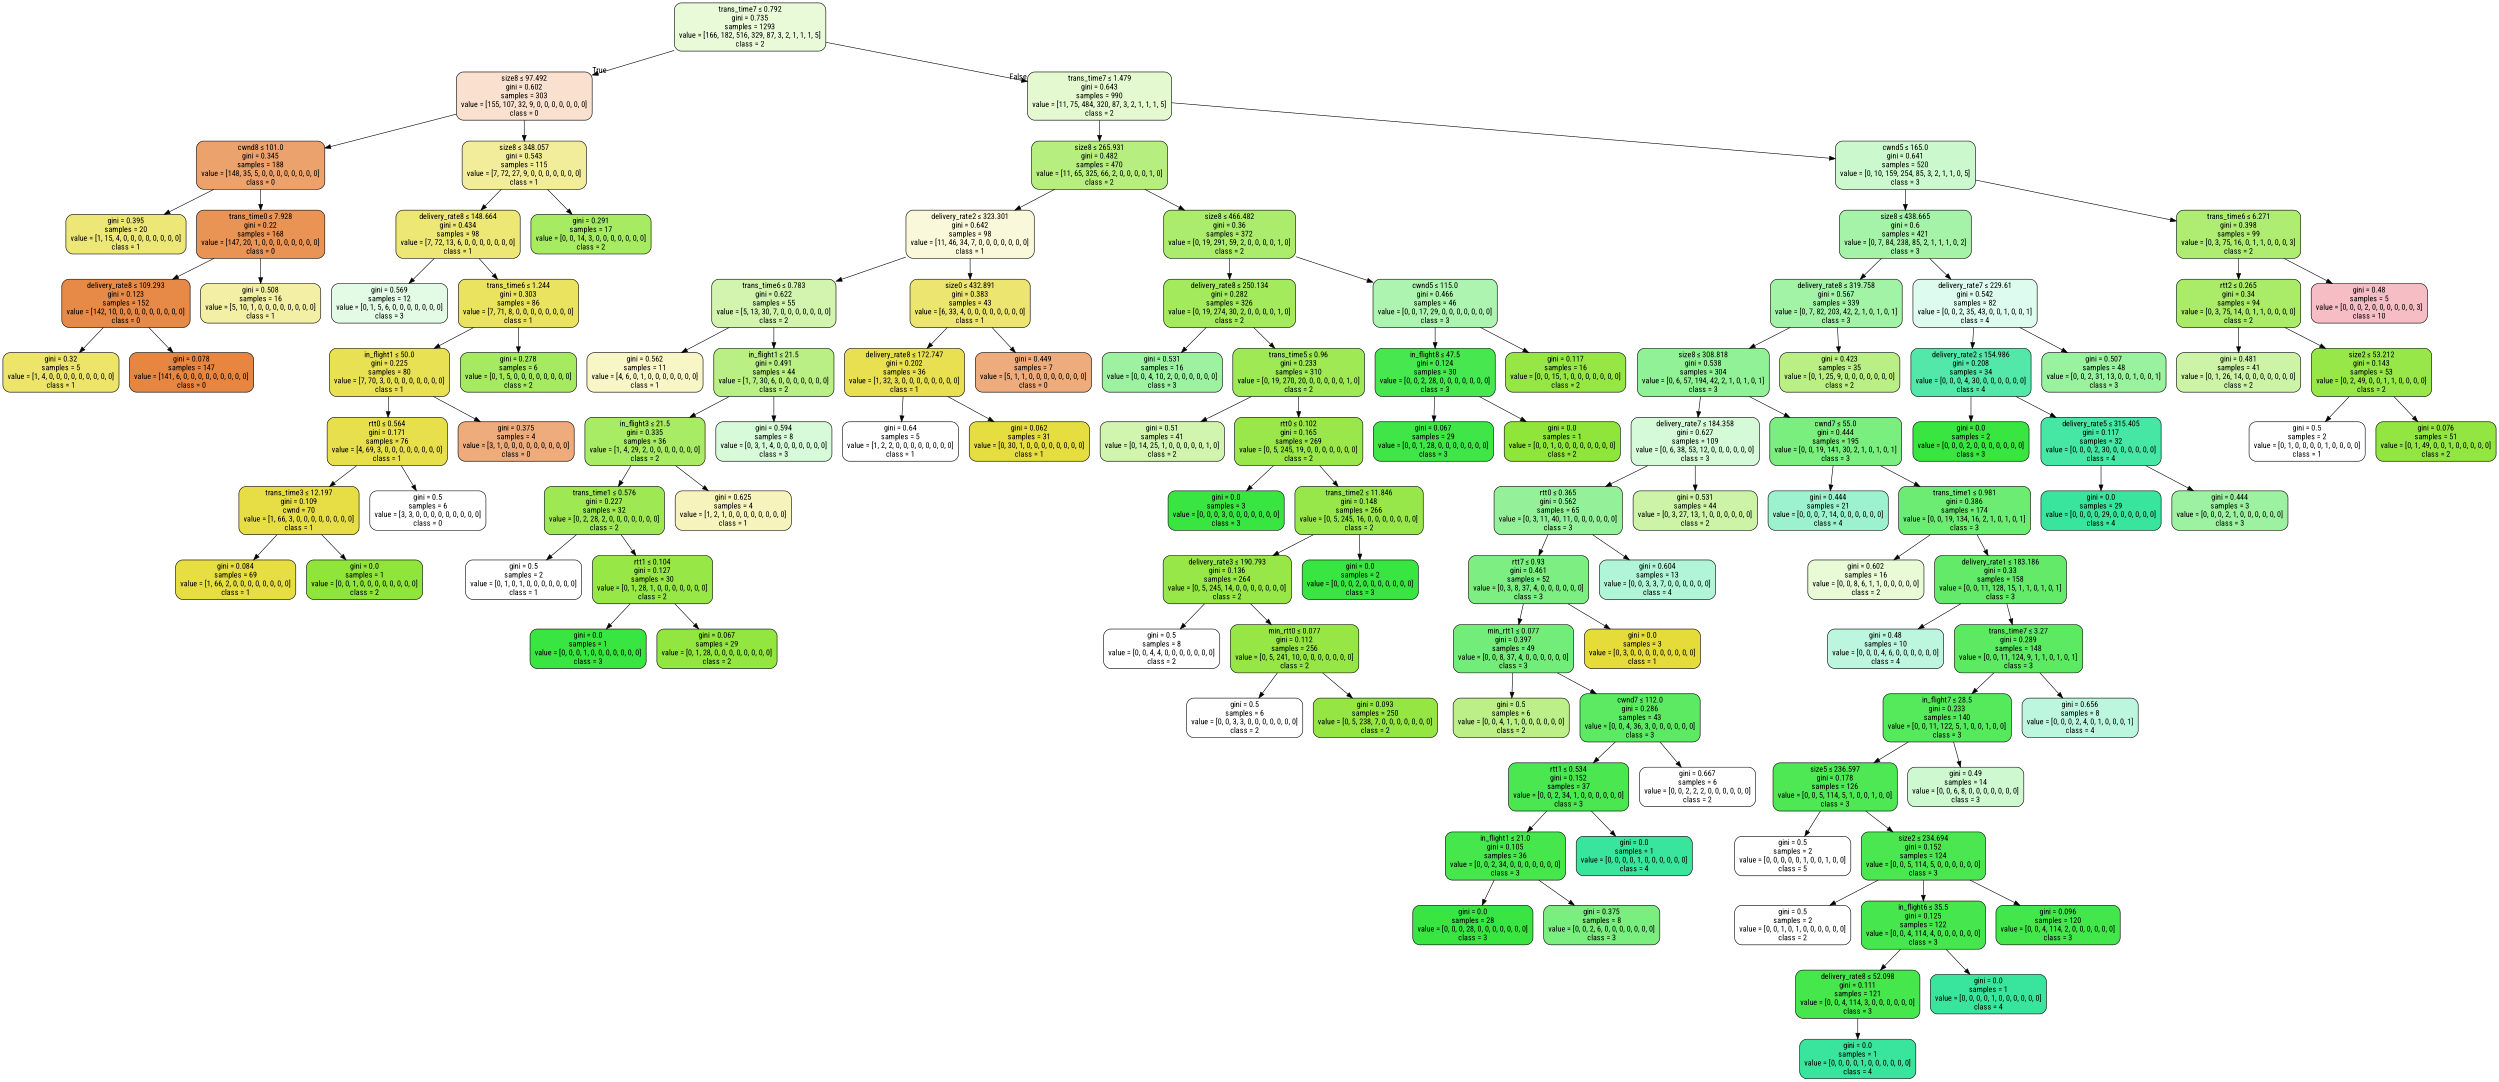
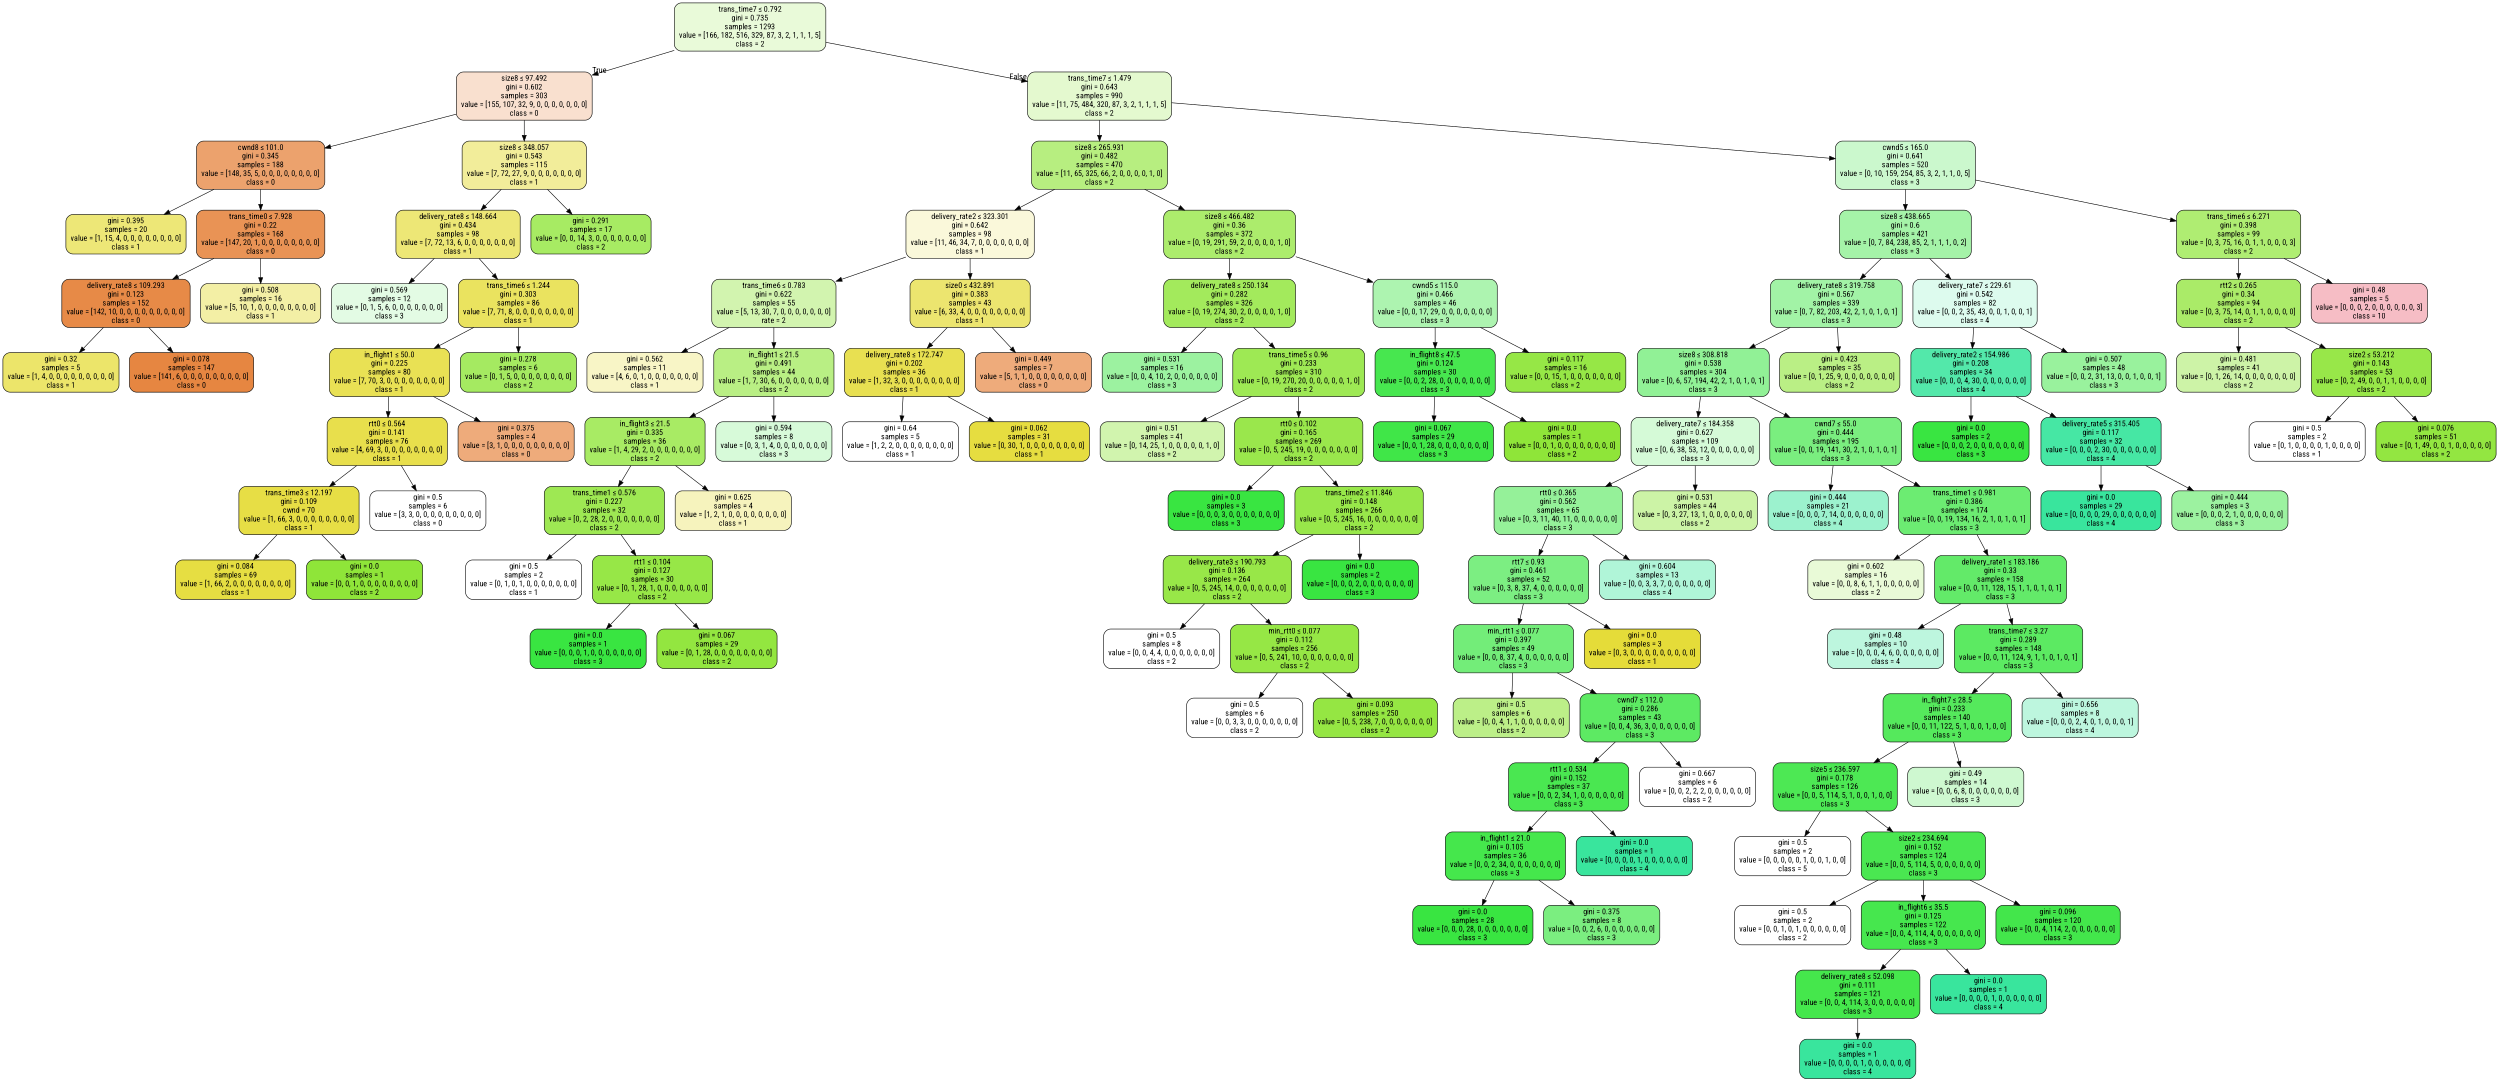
(774, 320) -> (774, 320)
(387, 433) -> (387, 433)
